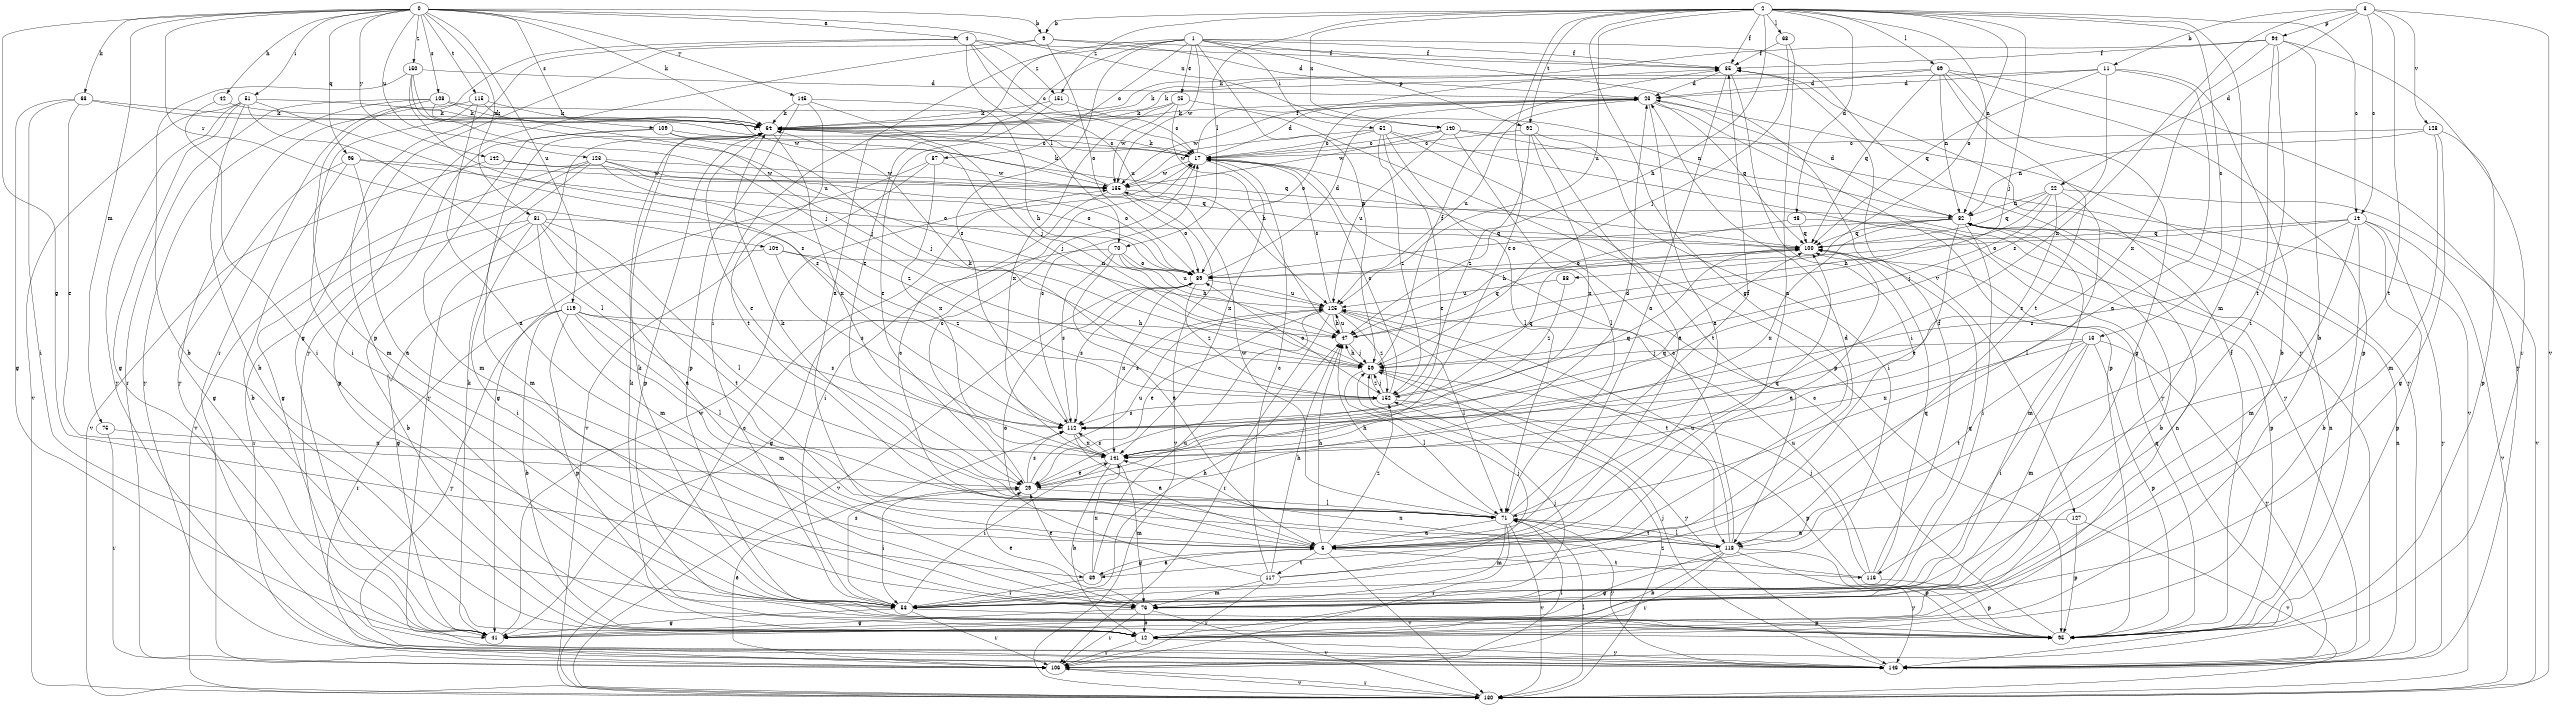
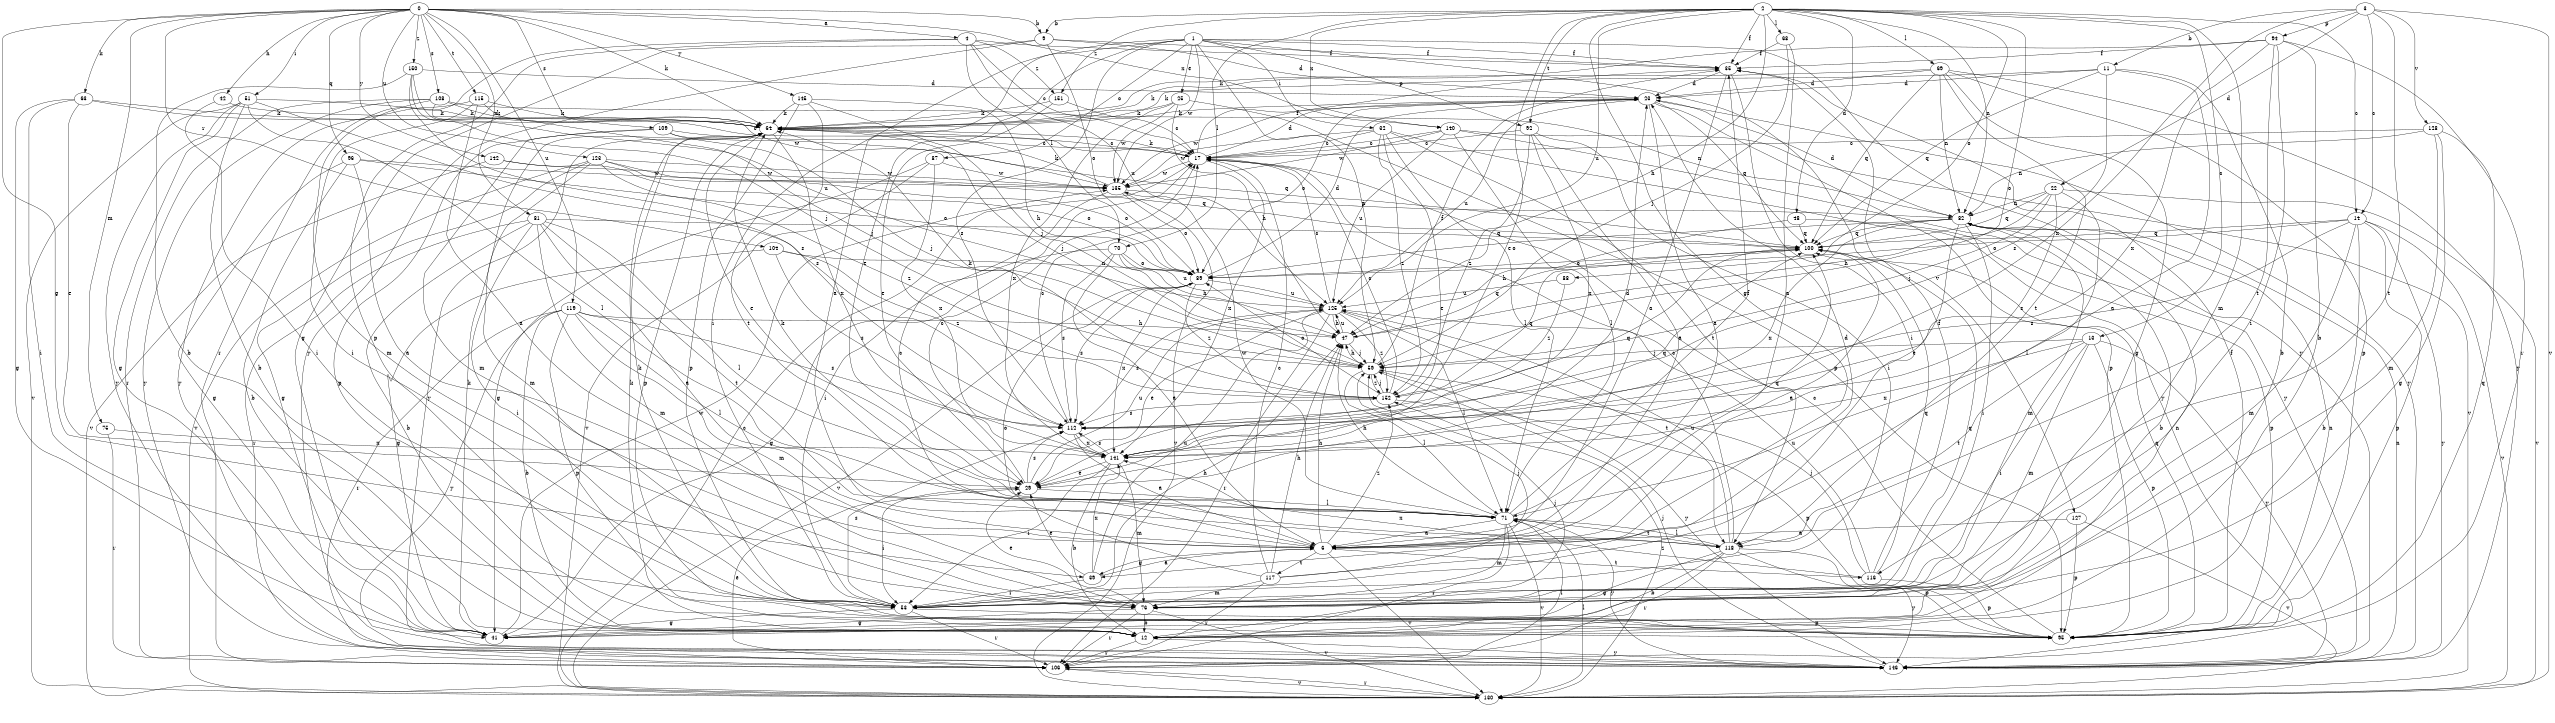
(1383, 129) -> (1383, 129)
(2010, 189) -> (2010, 189)
(2483, 384) -> (2483, 384)
(997, 522) -> (1014, 535)
